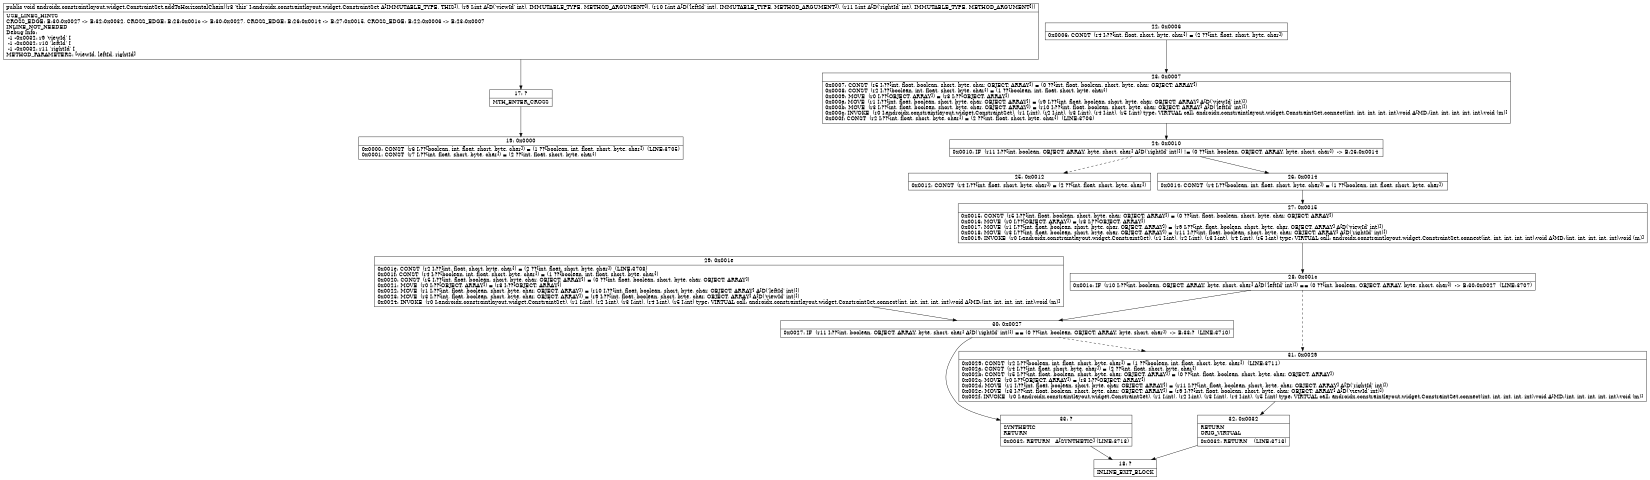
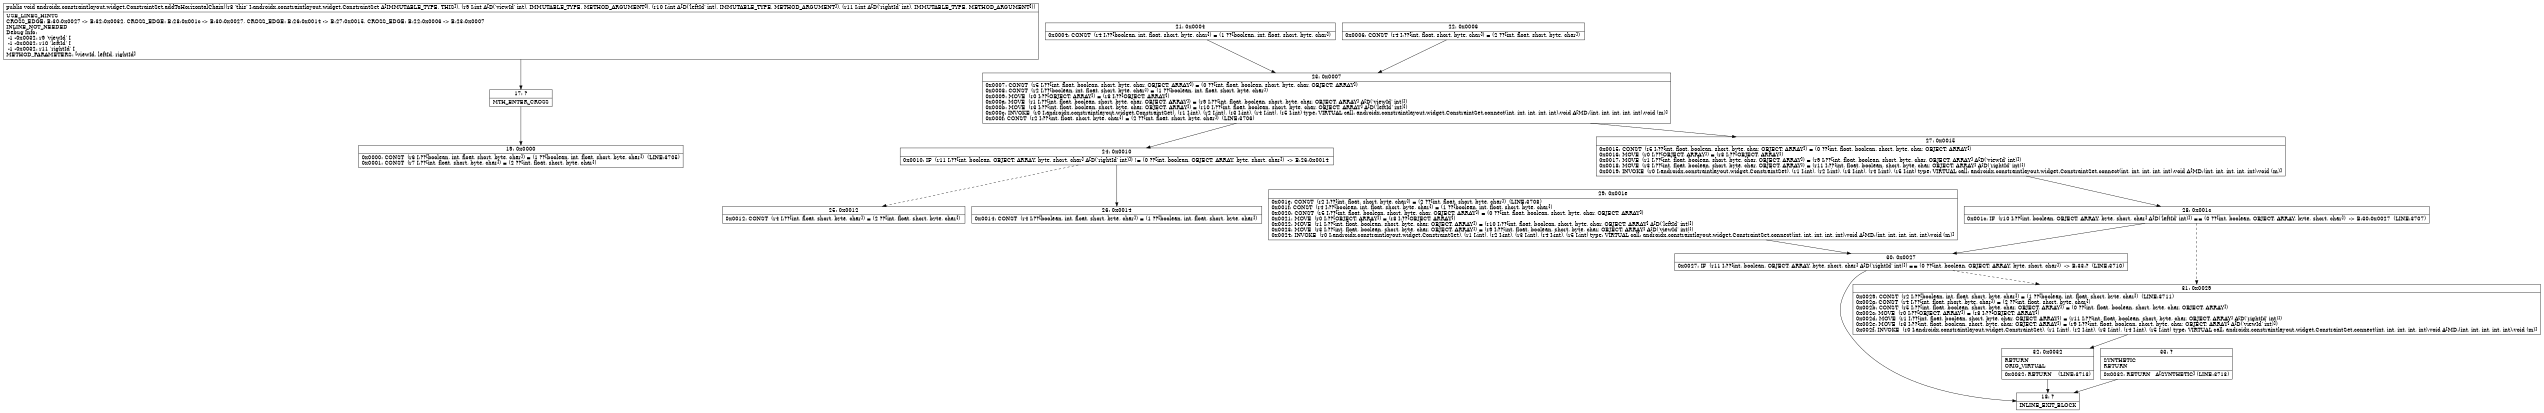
none -> (1190, 31)
(1303, 195) -> (1661, 130)
(948, 388) -> (1889, 369)
